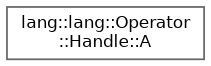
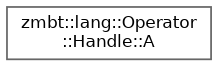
(106, 33) -> (109, 33)
